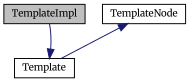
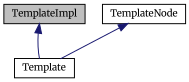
(51, 36) -> (38, 46)
